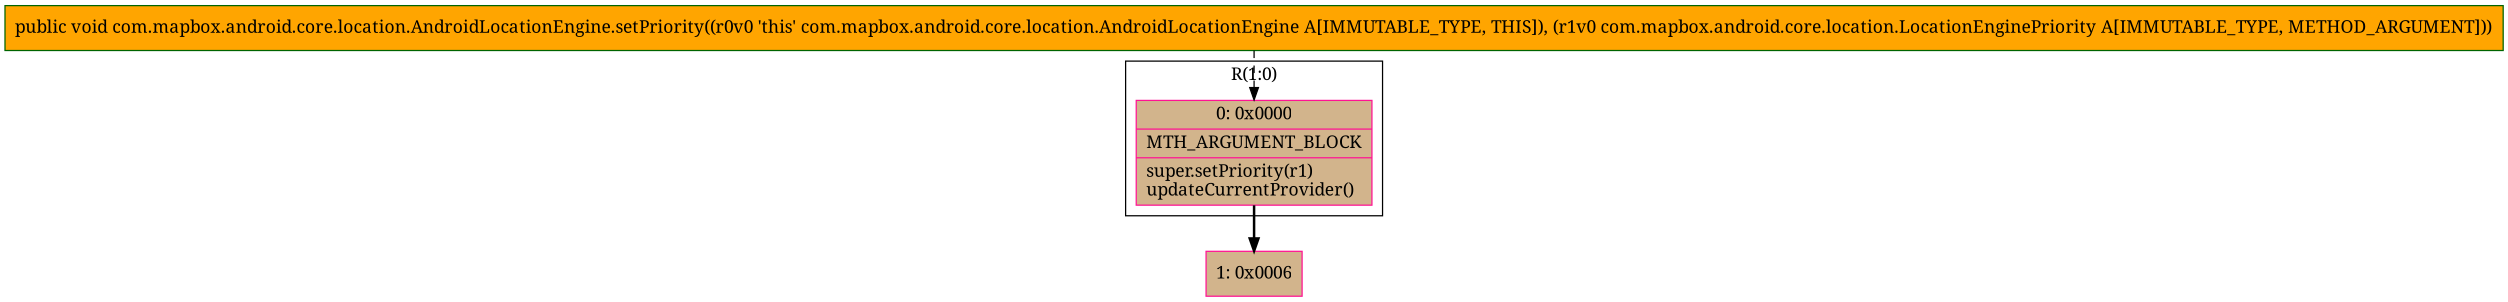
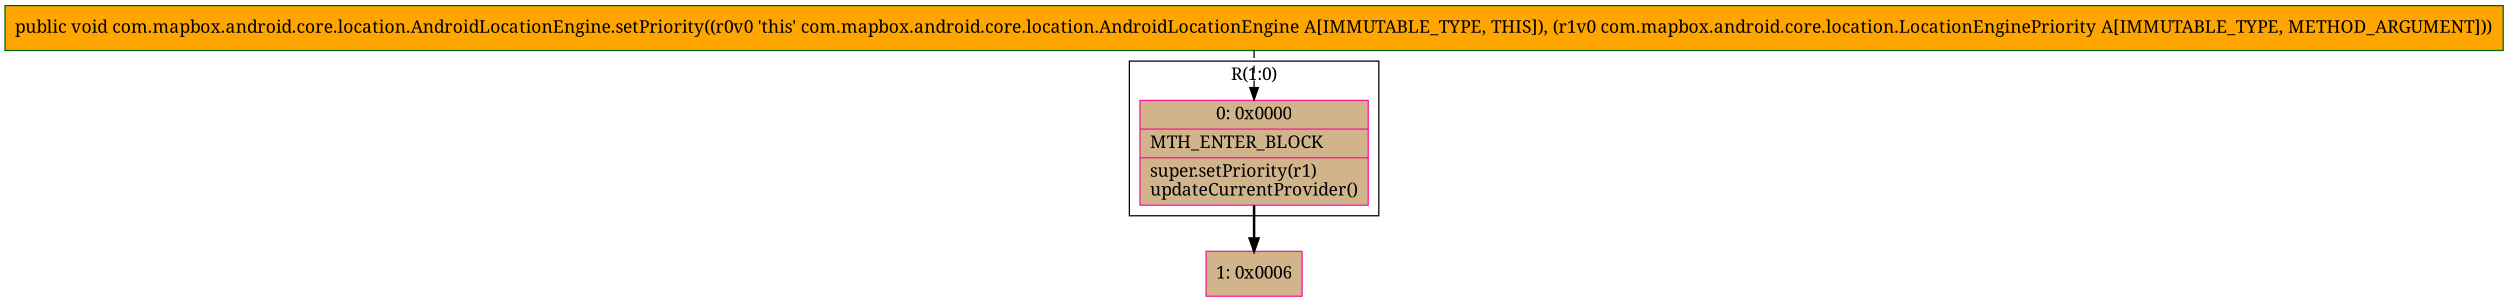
(1254, 143) -> (1237, 143)
